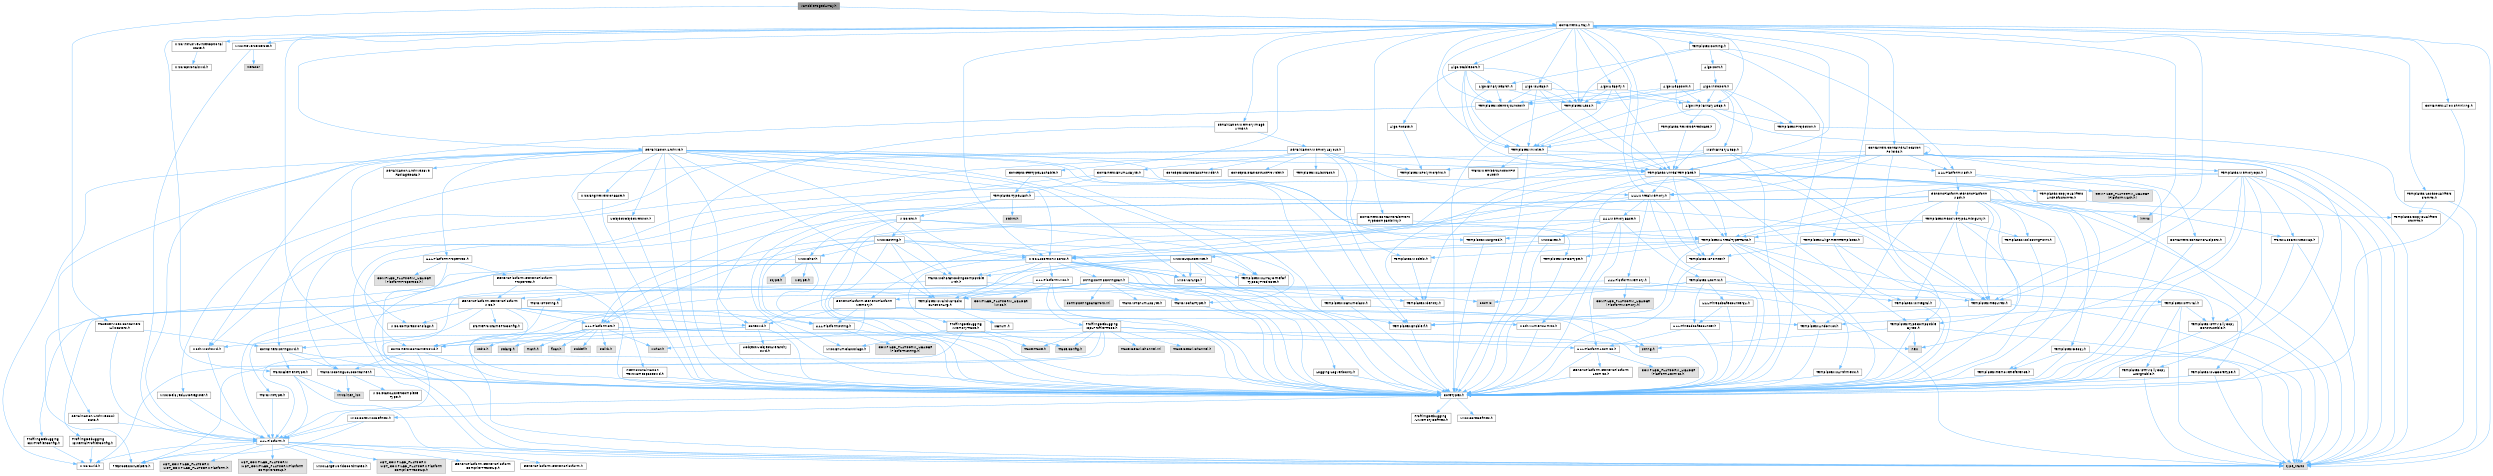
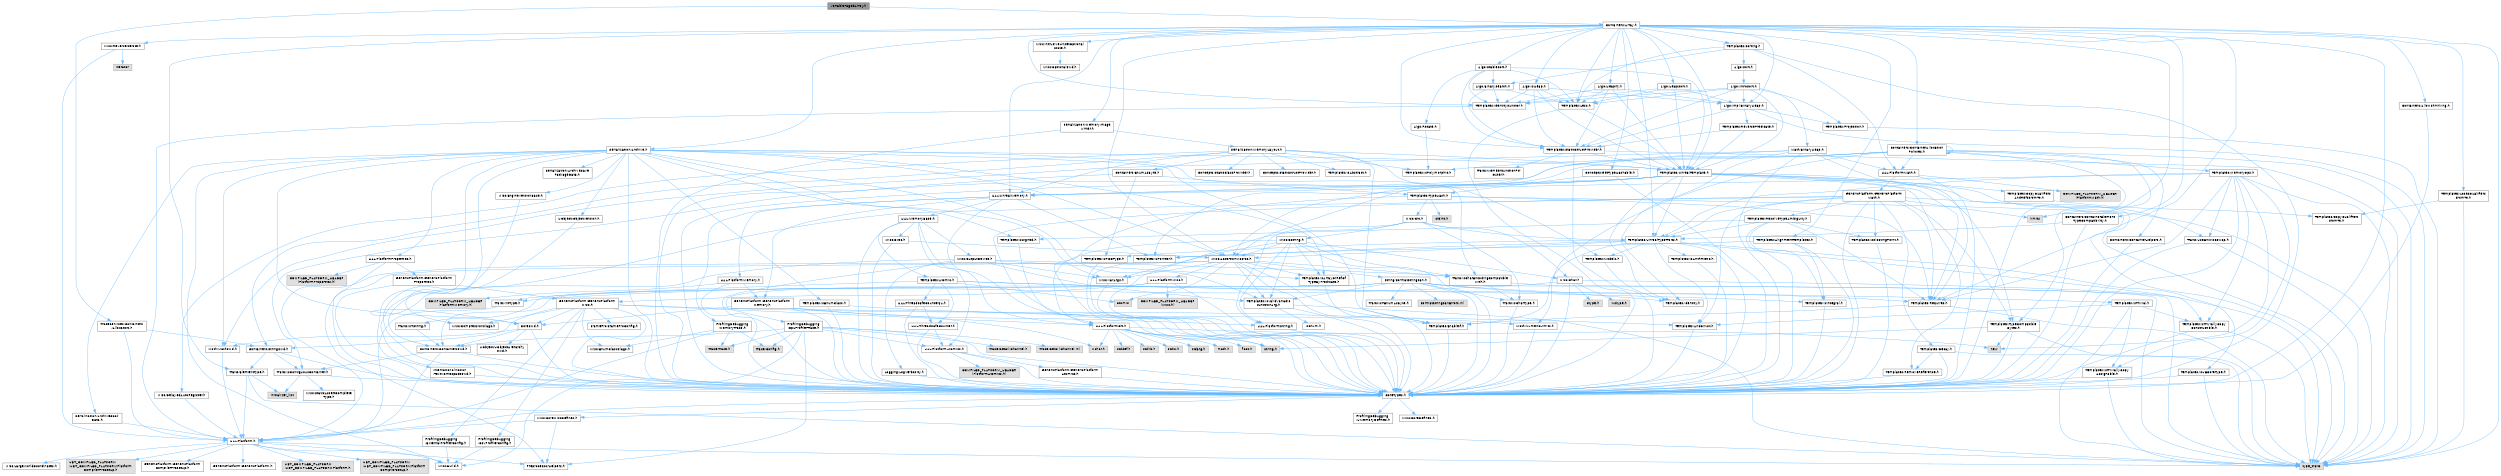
(1818, 57) -> (1701, 84)
(1528, 150) -> (1574, 150)
(940, 239) -> none
none -> (1093, 291)
(906, 349) -> none
